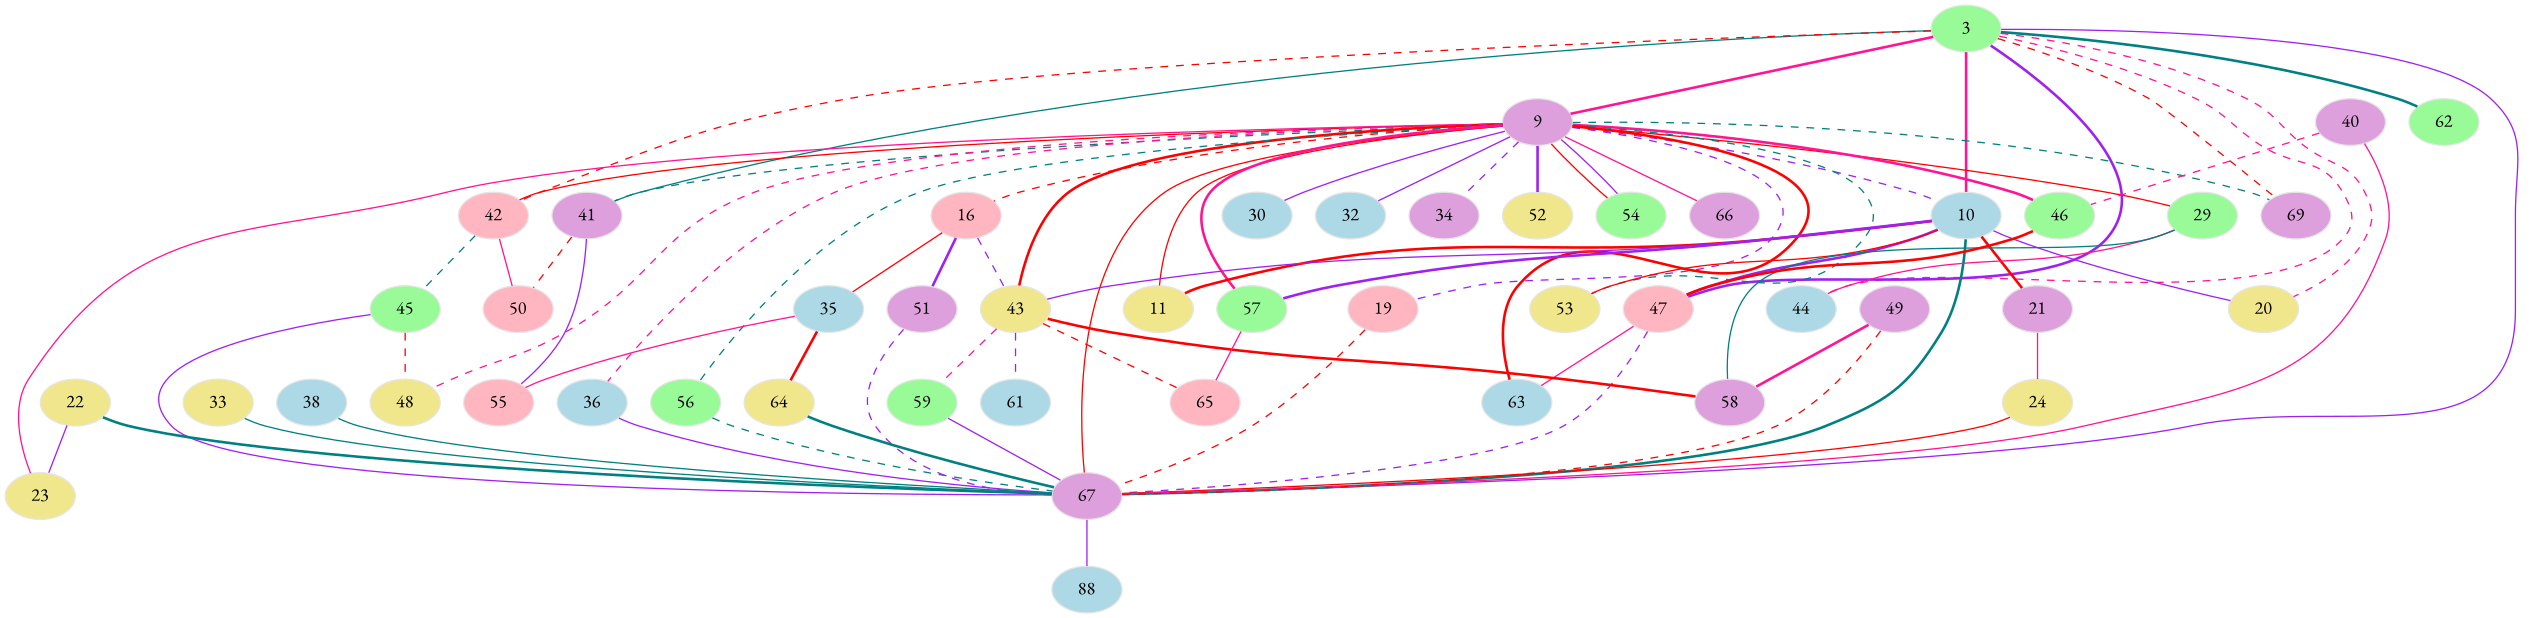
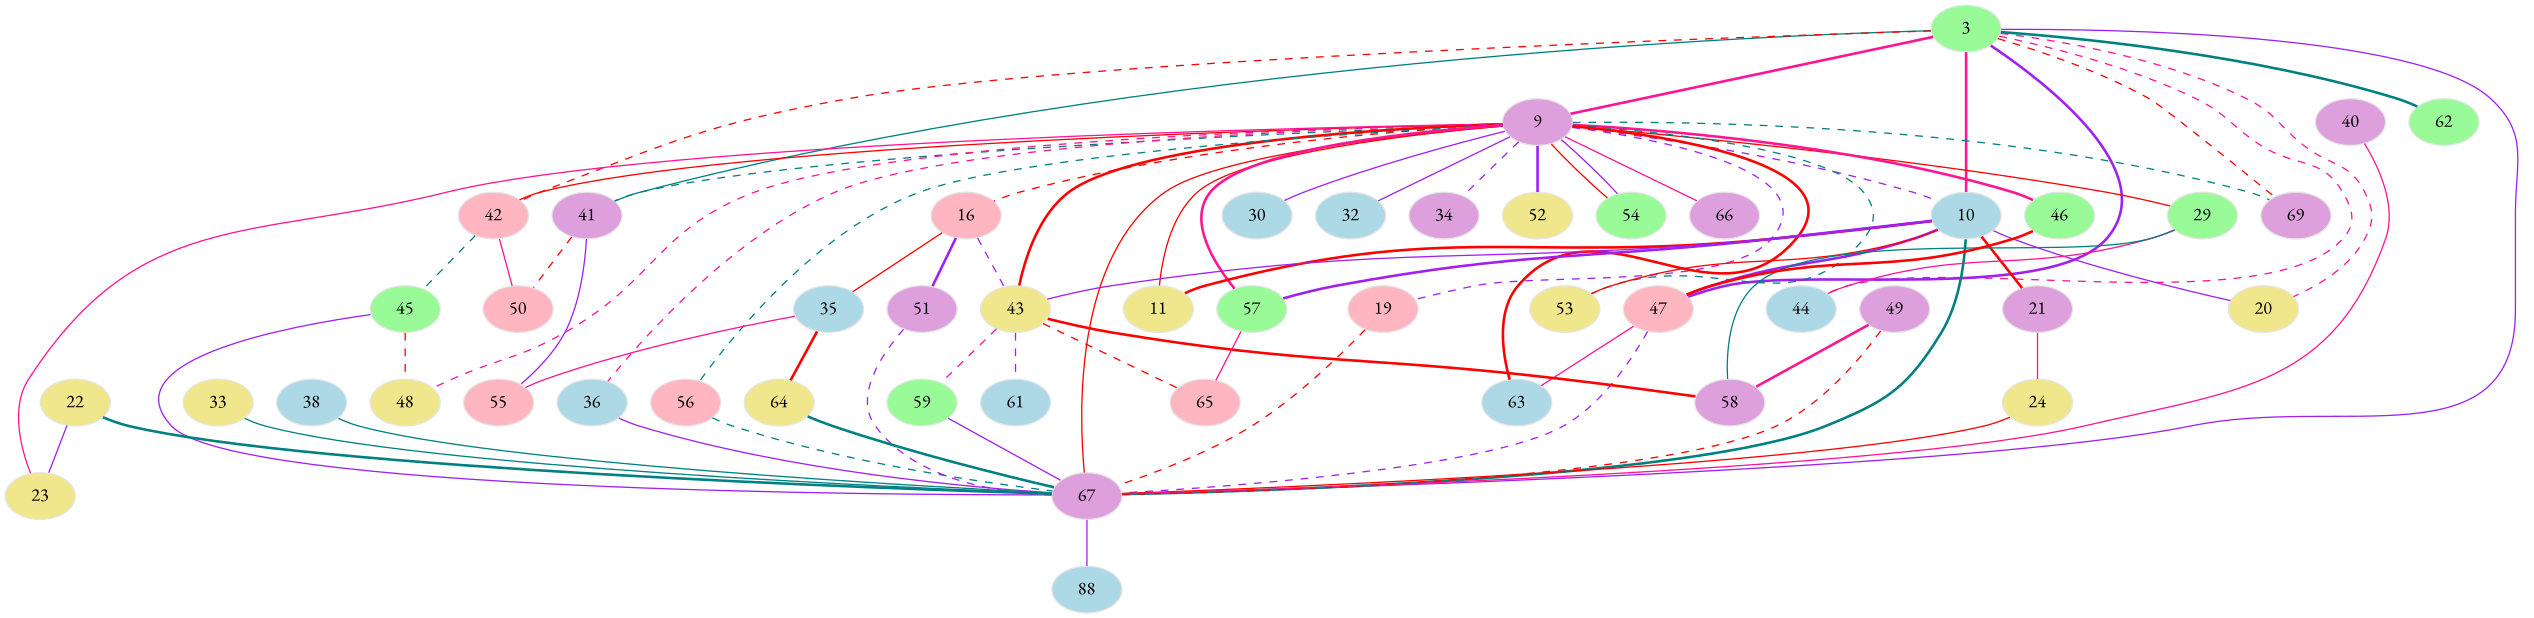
(2205, 169) -> none
(686, 403) -> (686, 403)
